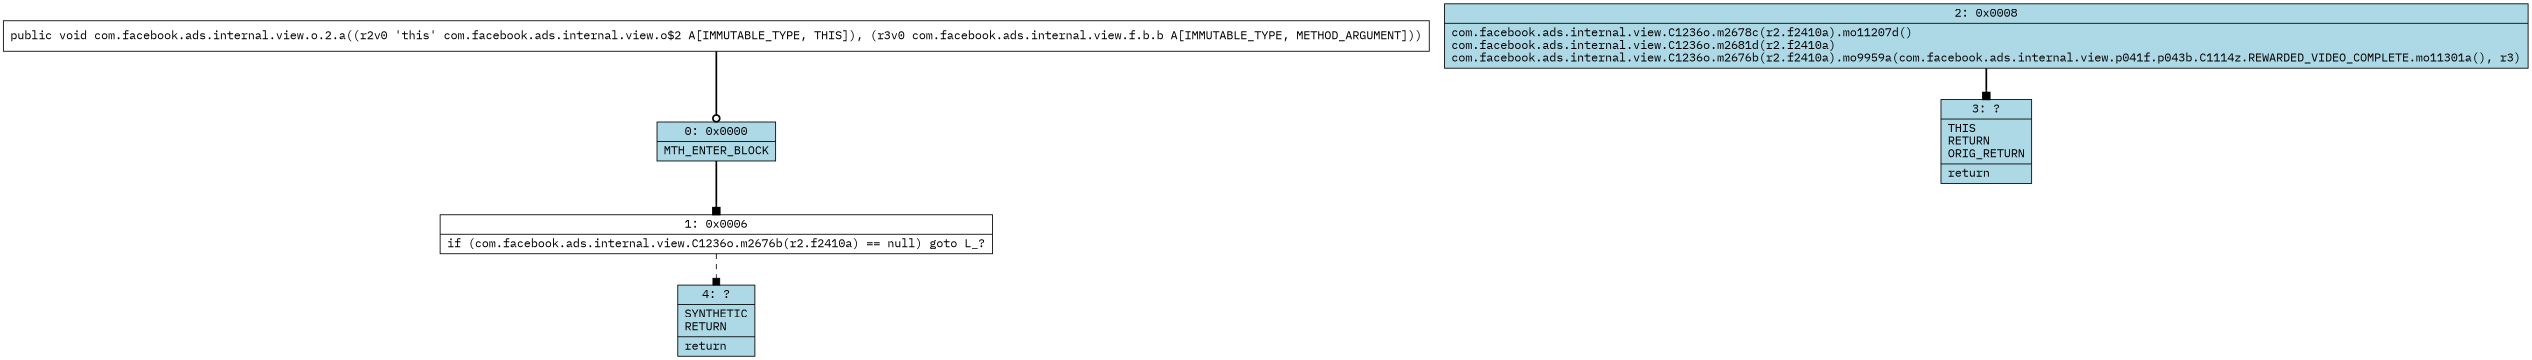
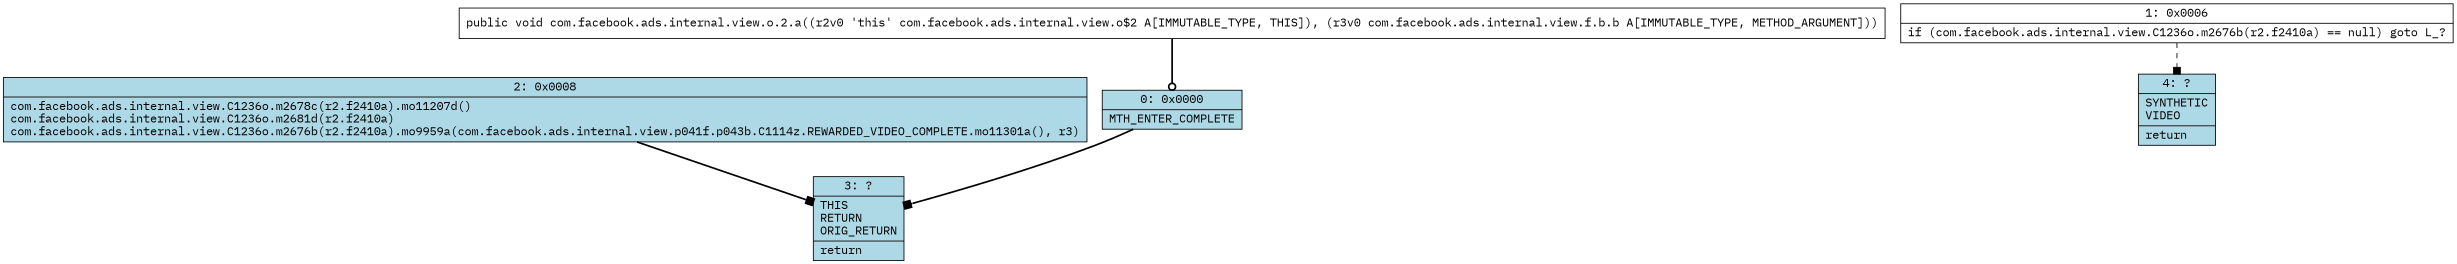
(716, 151) -> (1172, 119)
(716, 183) -> (1024, 170)
(706, 327) -> (2163, 116)
